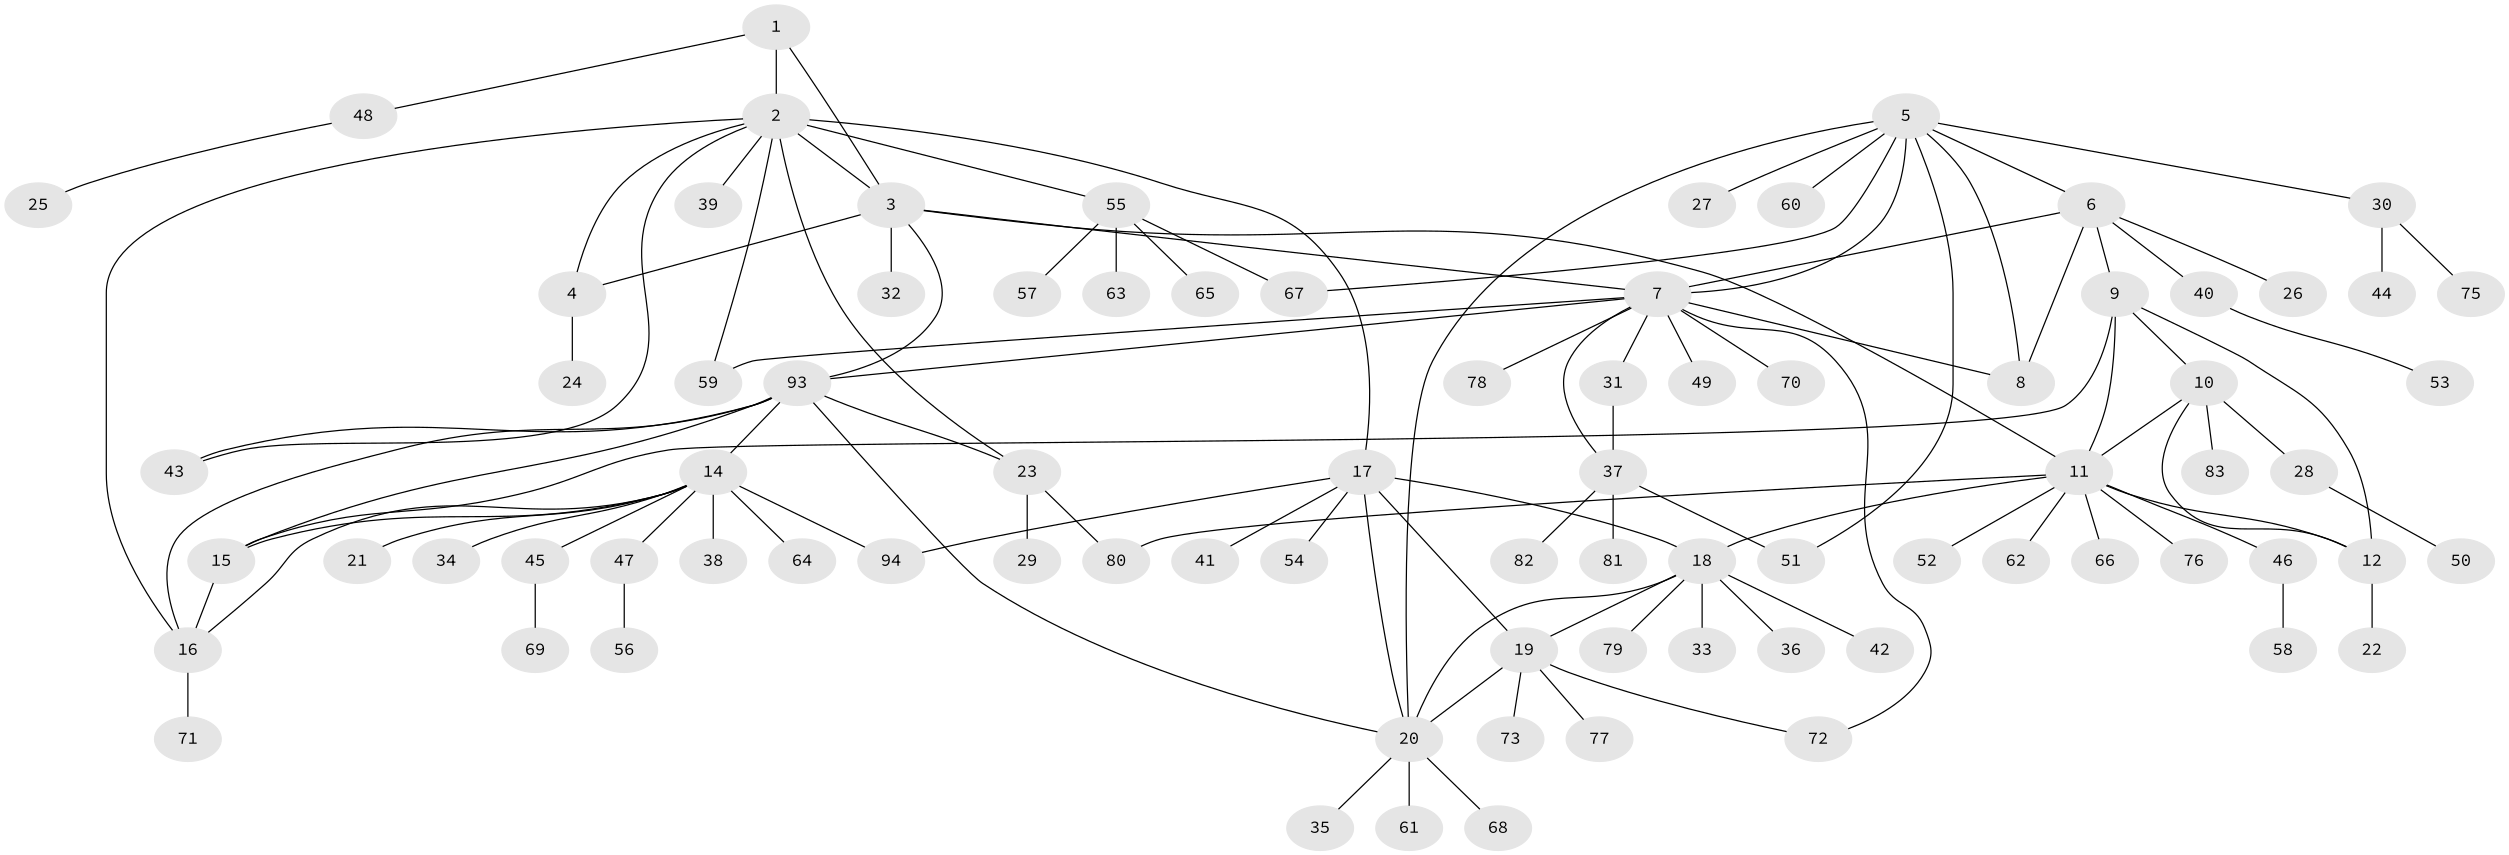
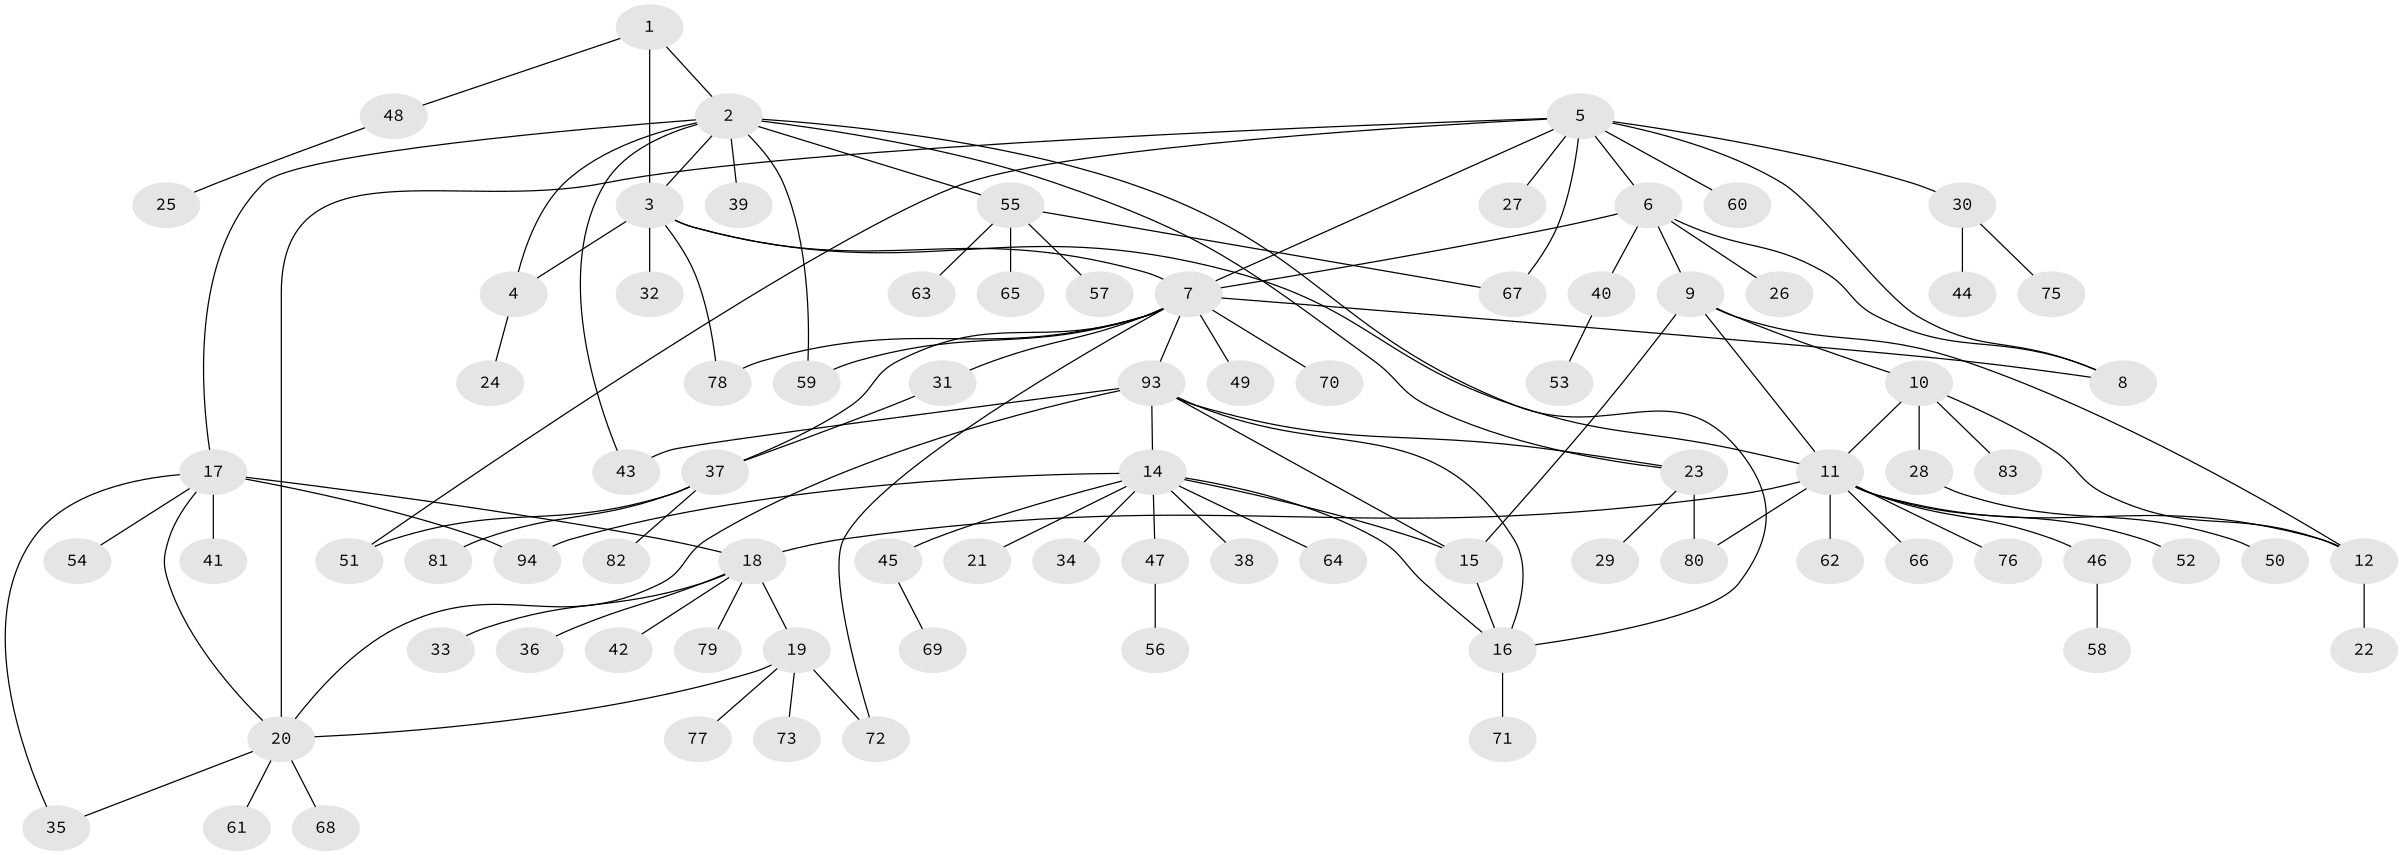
(929, 325) -> (701, 289)
(1443, 561) -> (11, 591)
(1522, 606) -> none
